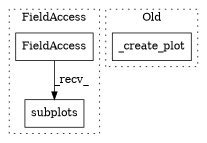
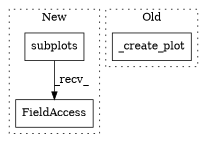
(54, 18) -> (54, 18)
(54, 76) -> (54, 76)
